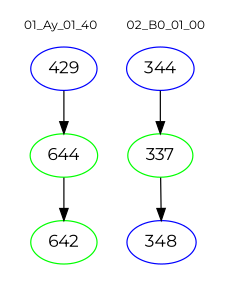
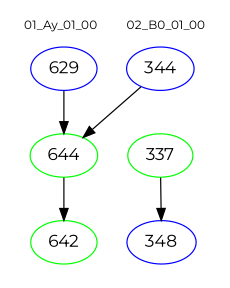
(61, 26) -> (61, 26)
(64, 69) -> (64, 69)
(160, 106) -> (125, 101)
